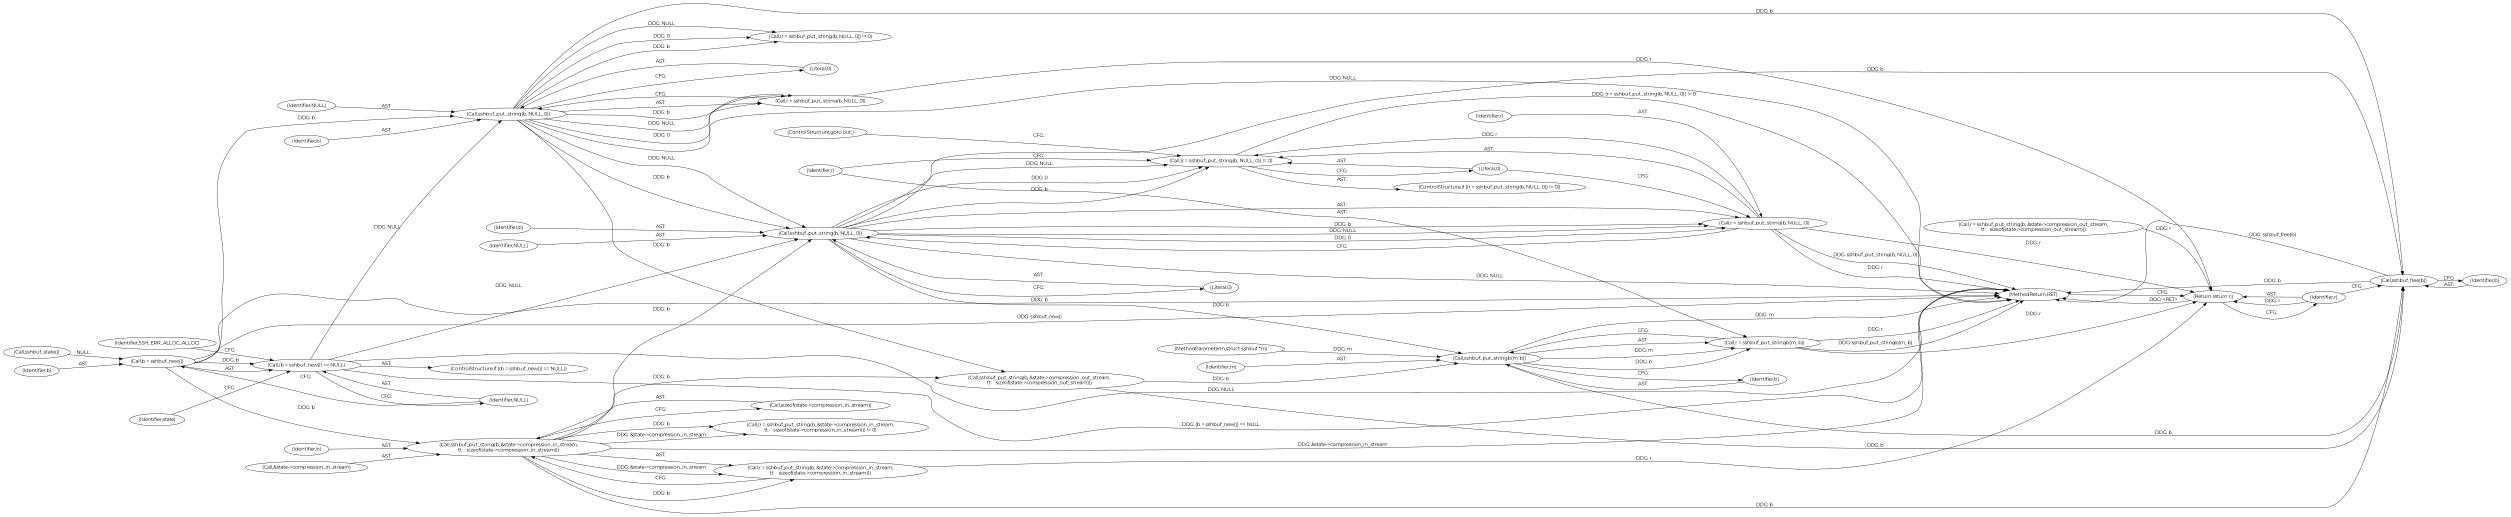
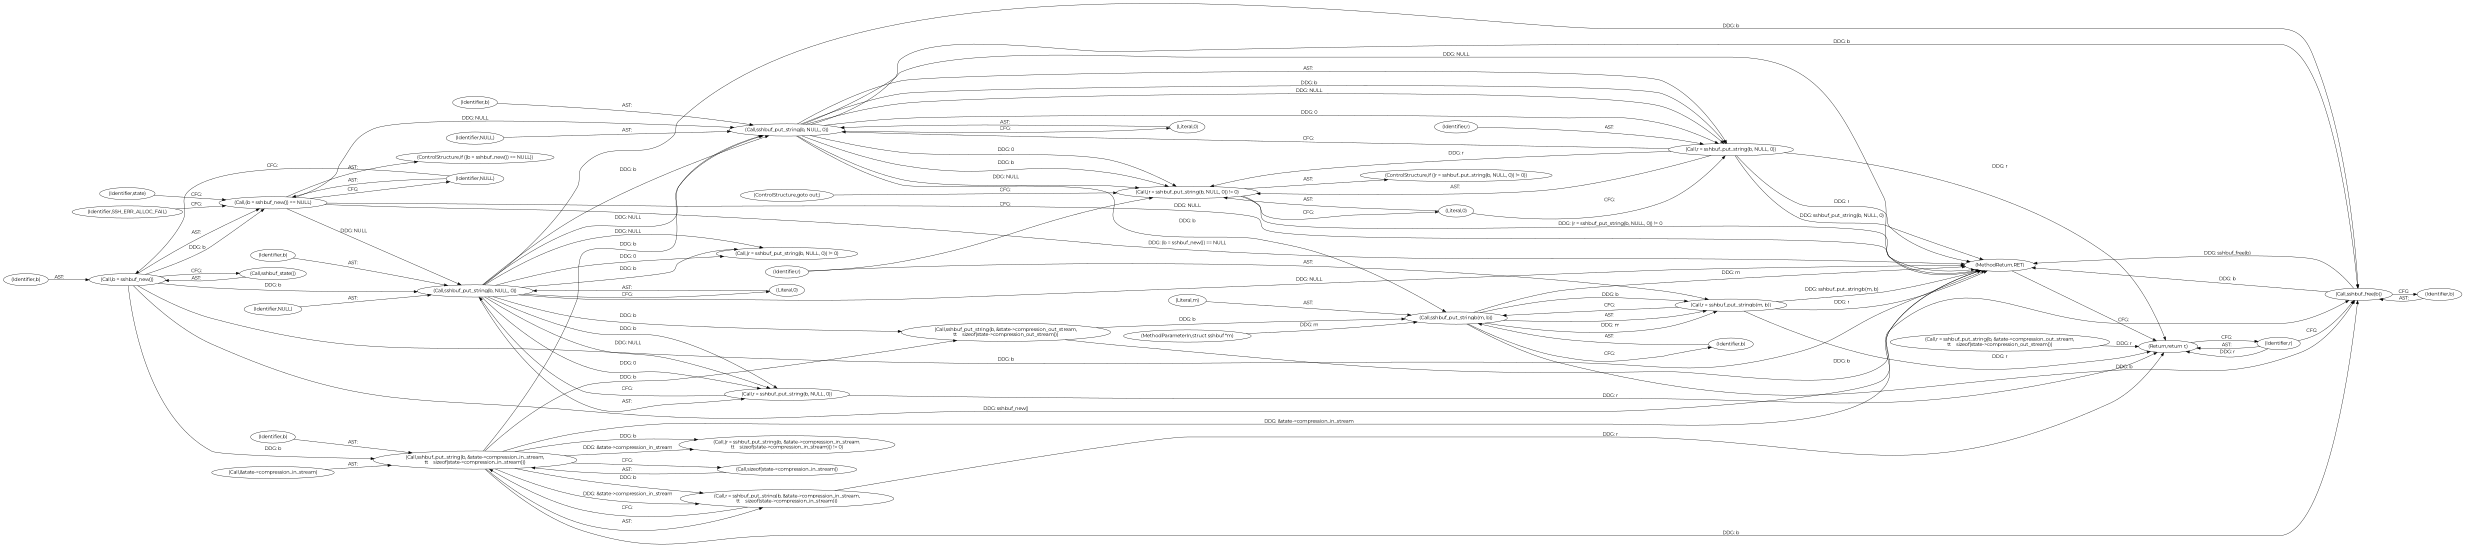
none -> (198, 274)
(2128, 303) -> none
(157, 343) -> (127, 212)
(84, 353) -> (197, 278)
(1221, 367) -> (1187, 300)
